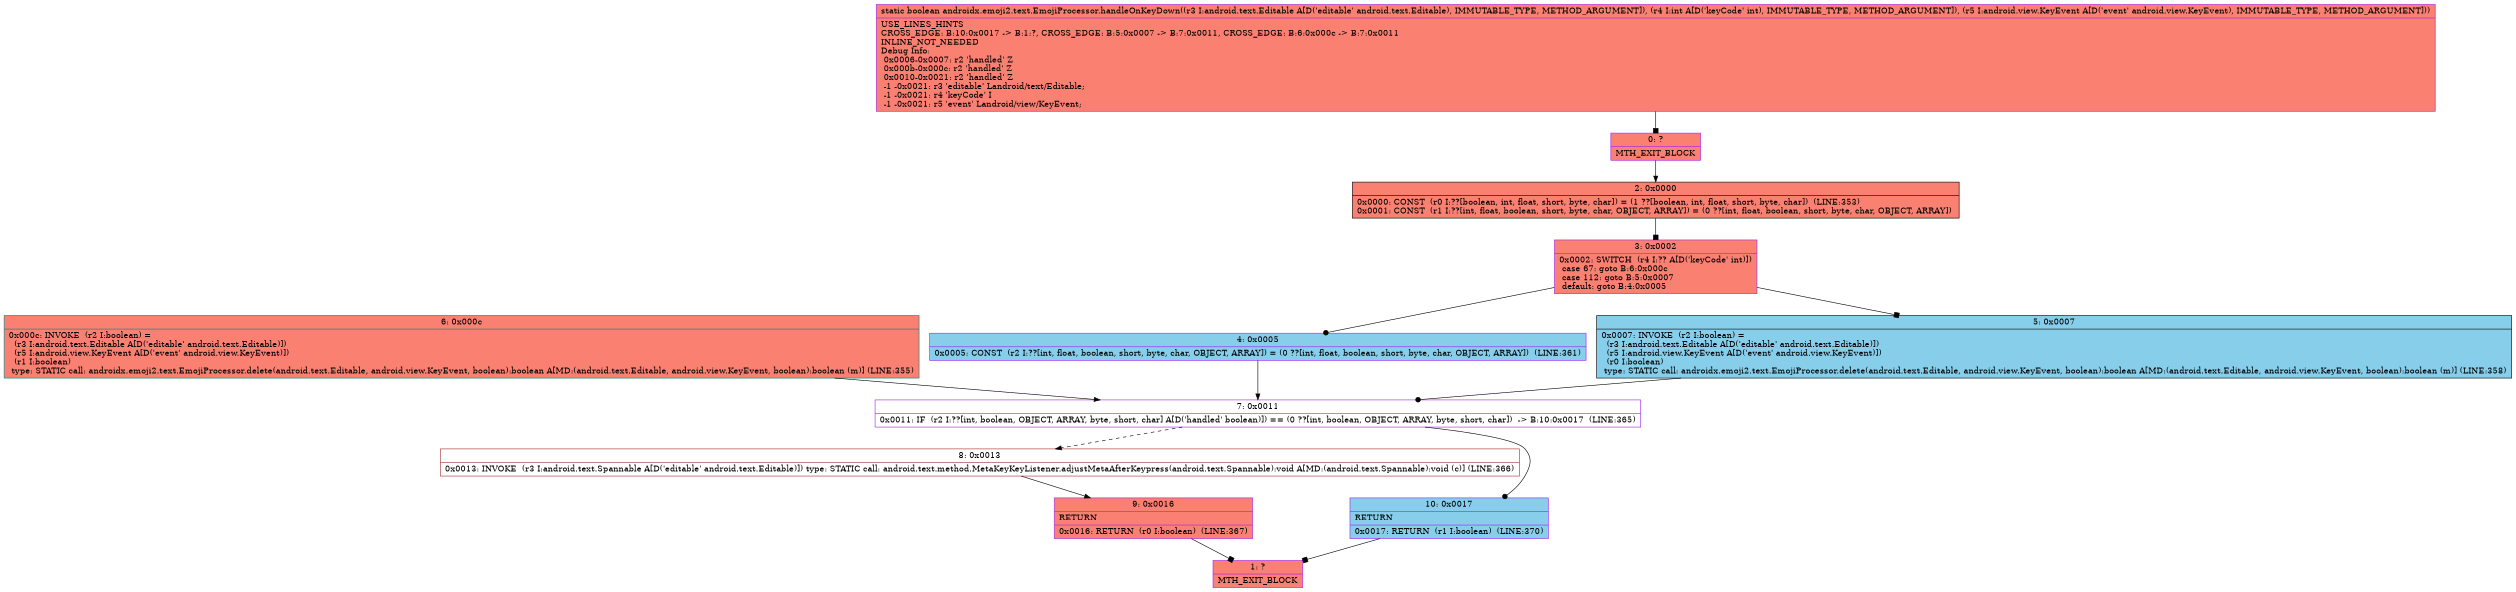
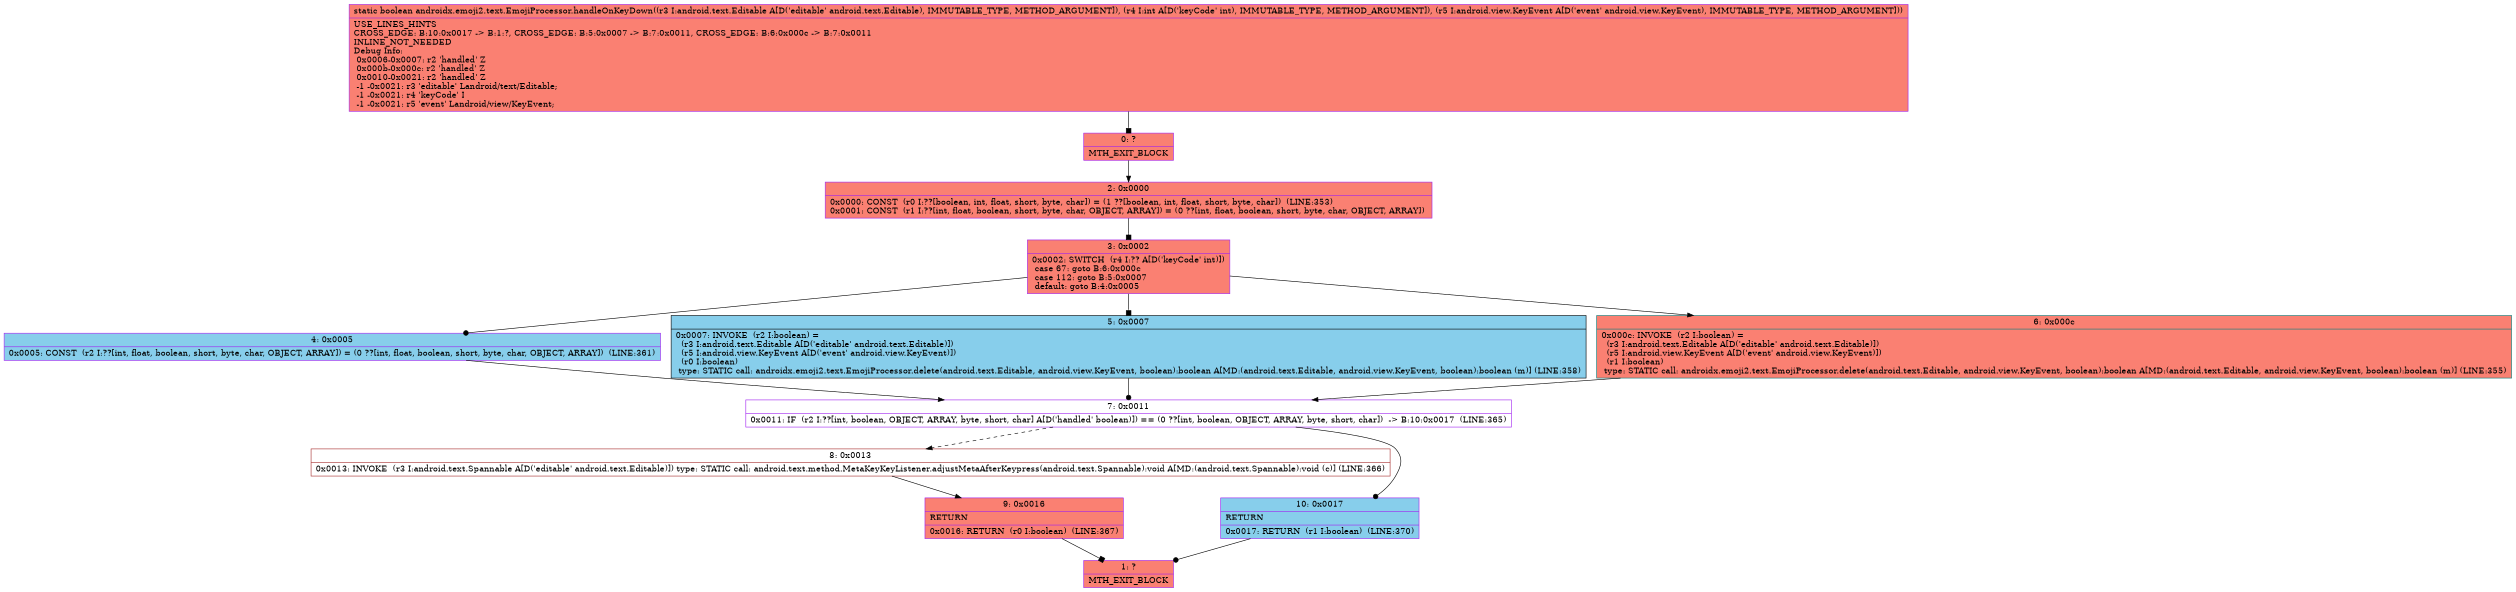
(1656, 200) -> (1129, 200)
none -> (1459, 295)
(1344, 549) -> (1214, 549)
